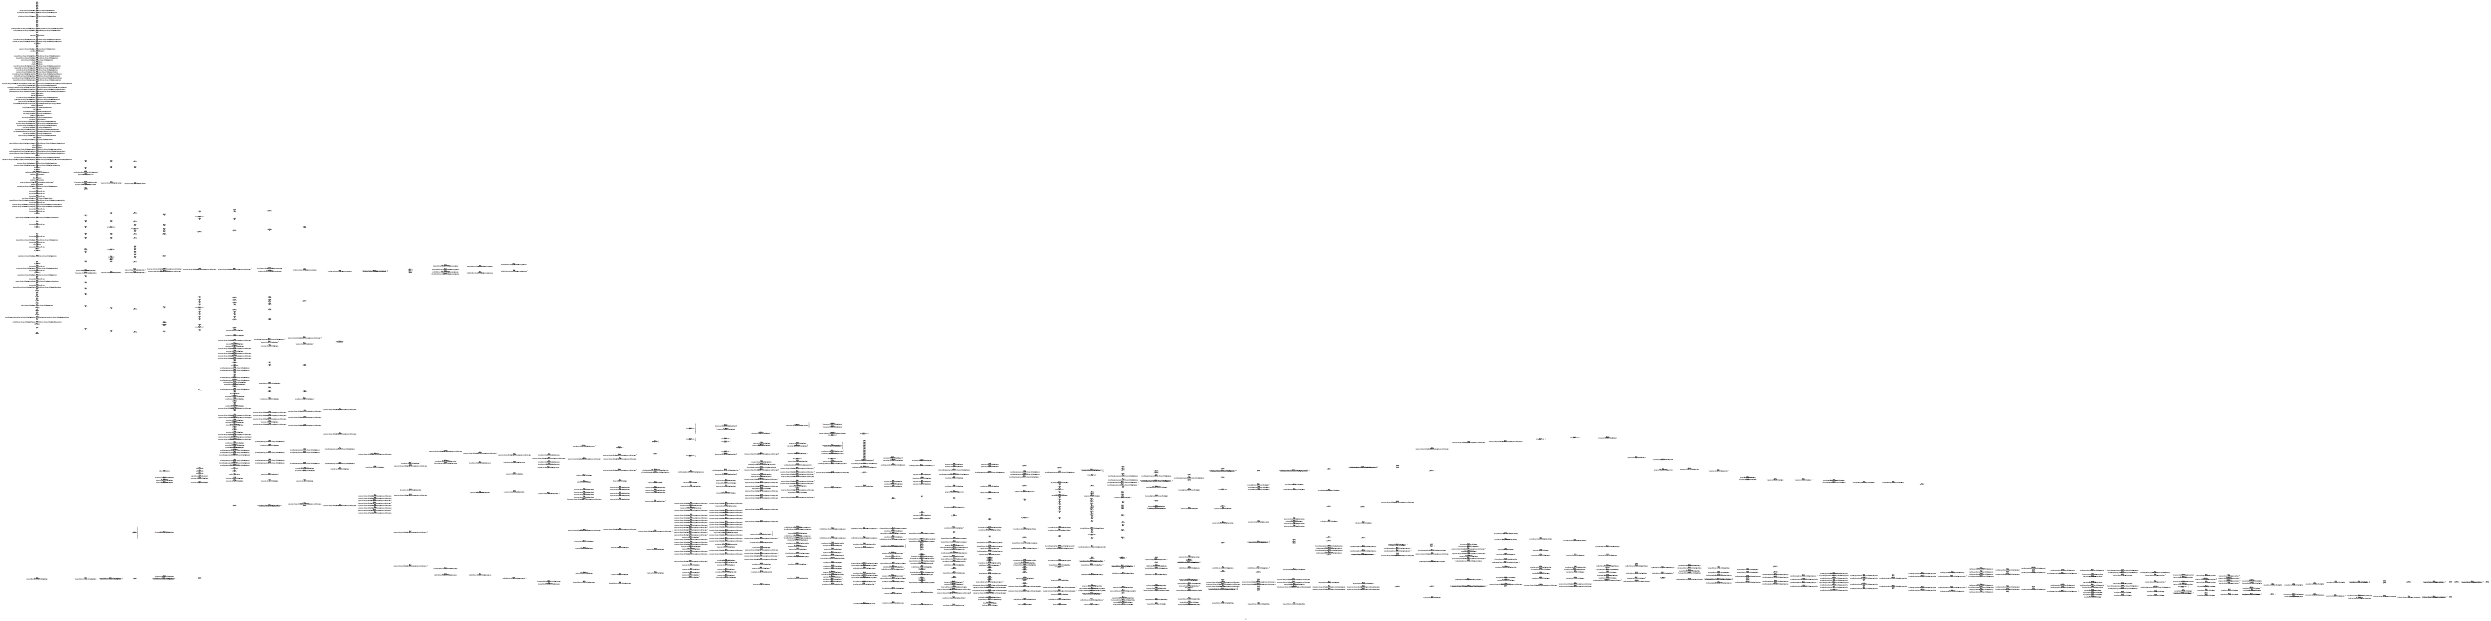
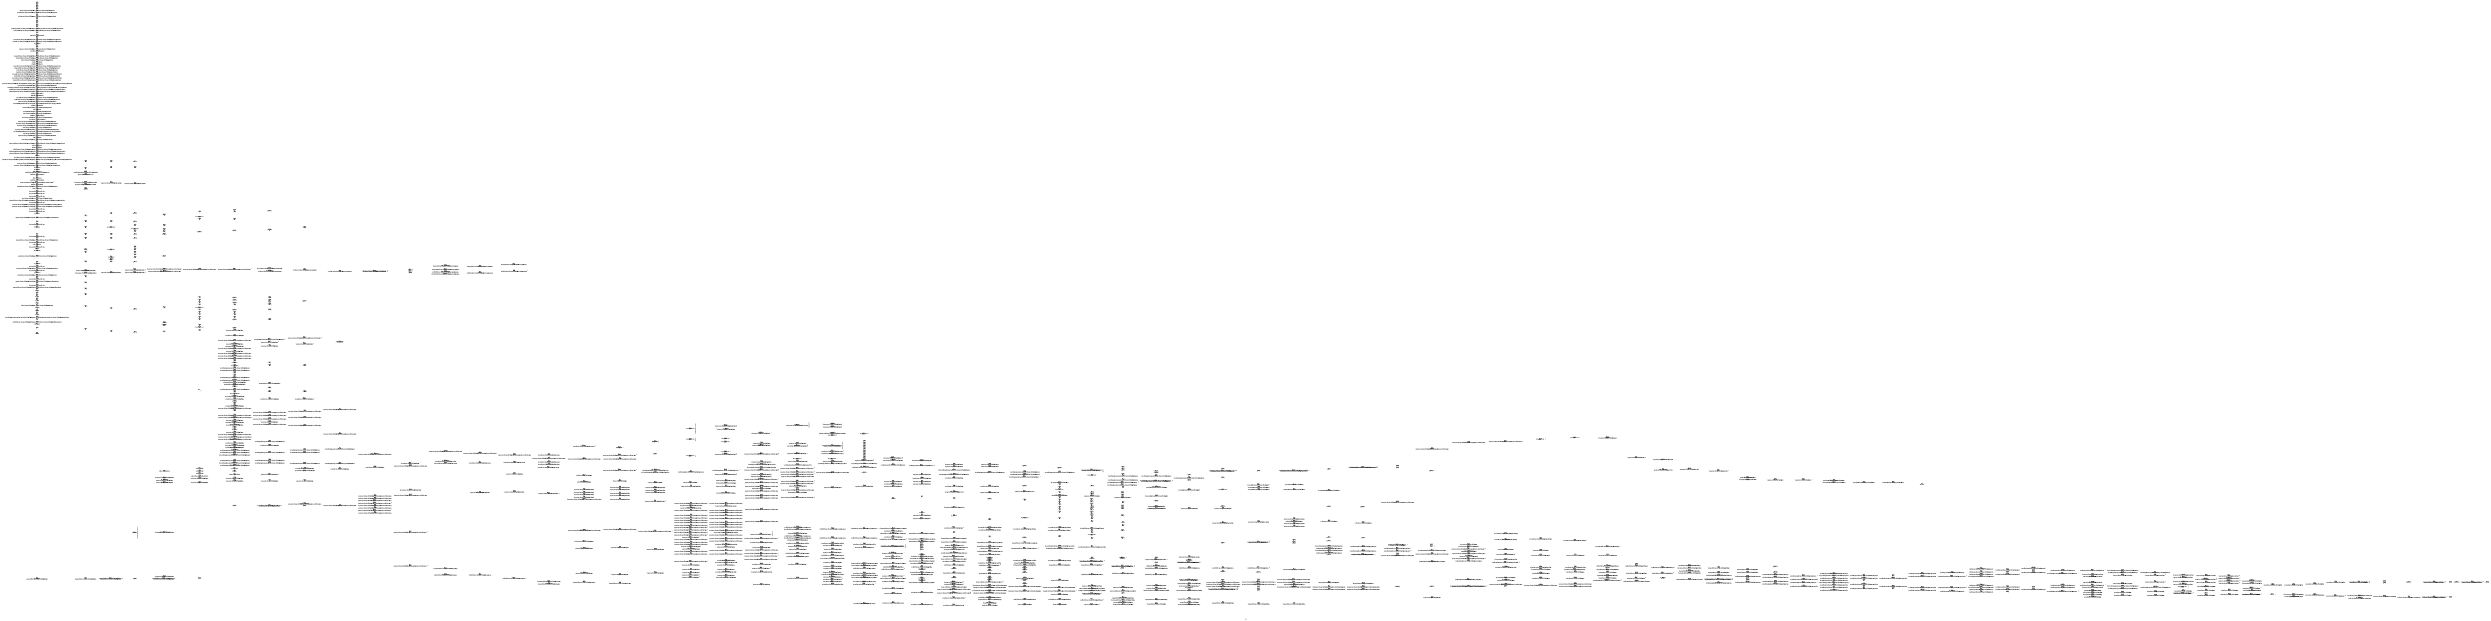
(1060, 567) -> none
